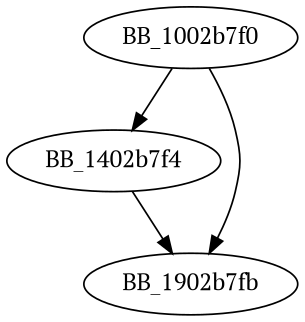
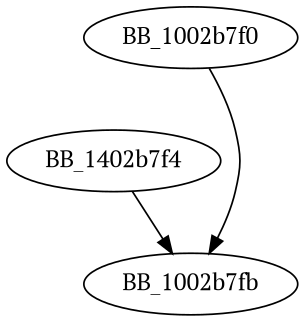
(157, 92) -> none
(191, 284) -> (191, 284)
